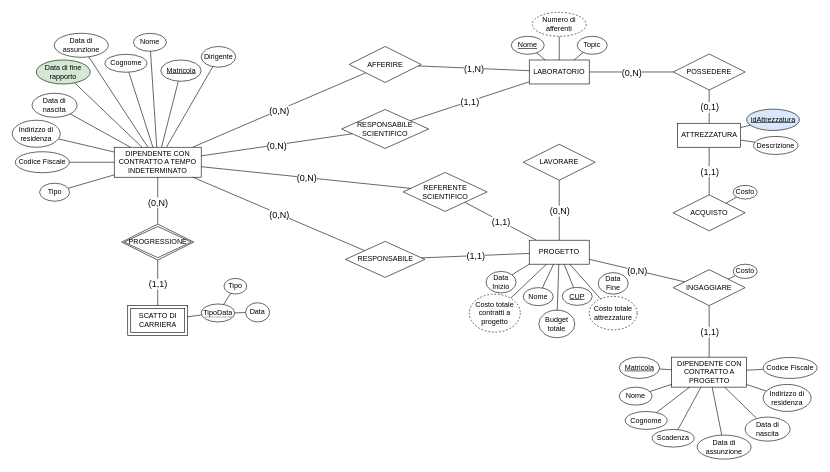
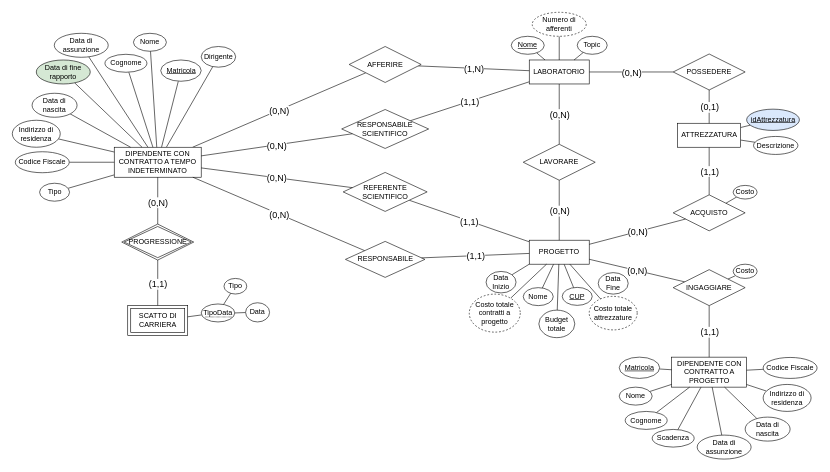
none -> (560, 114)
(445, 192) -> (385, 192)
none -> (637, 232)
